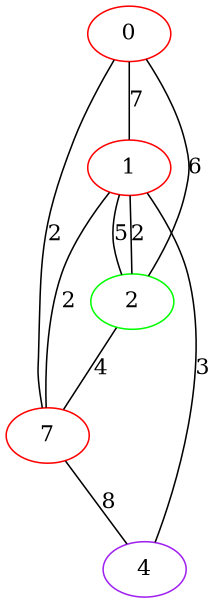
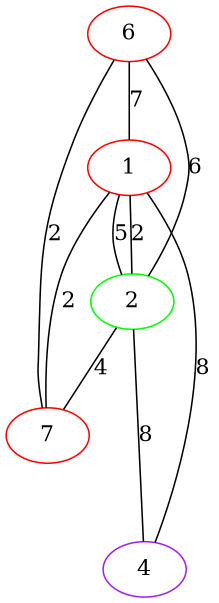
(129, 34) -> (129, 34)
(203, 369) -> (203, 369)
(96, 503) -> (139, 436)
